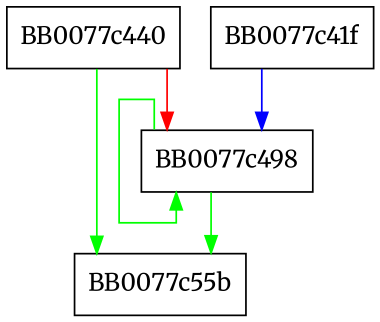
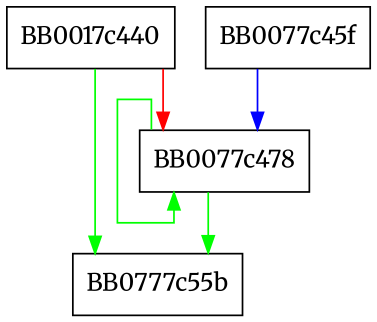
(93, 38) -> (91, 38)
(292, 38) -> (288, 38)
(227, 161) -> (225, 161)
(160, 285) -> (158, 285)
